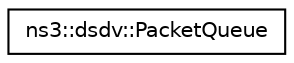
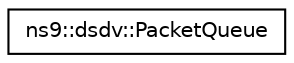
(147, 32) -> (147, 32)
